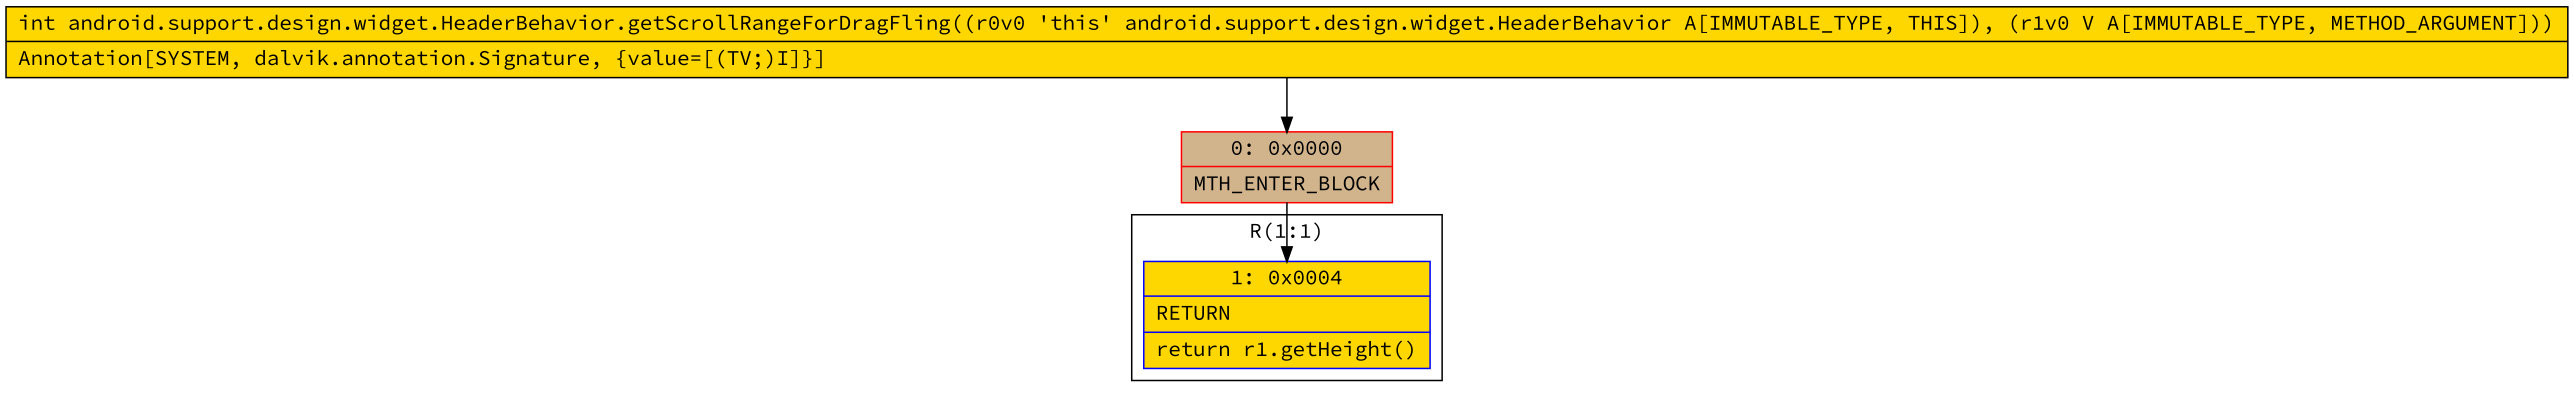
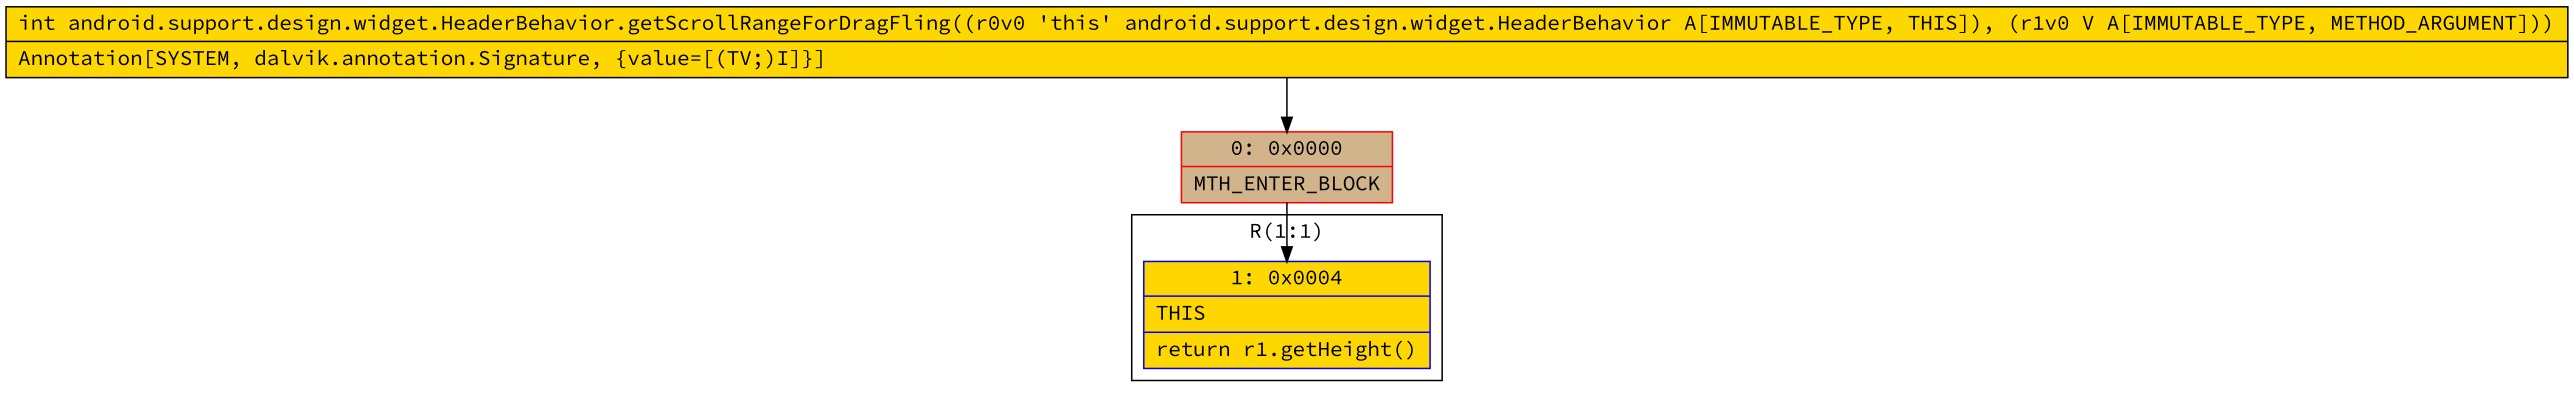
(1194, 313) -> (1181, 313)
